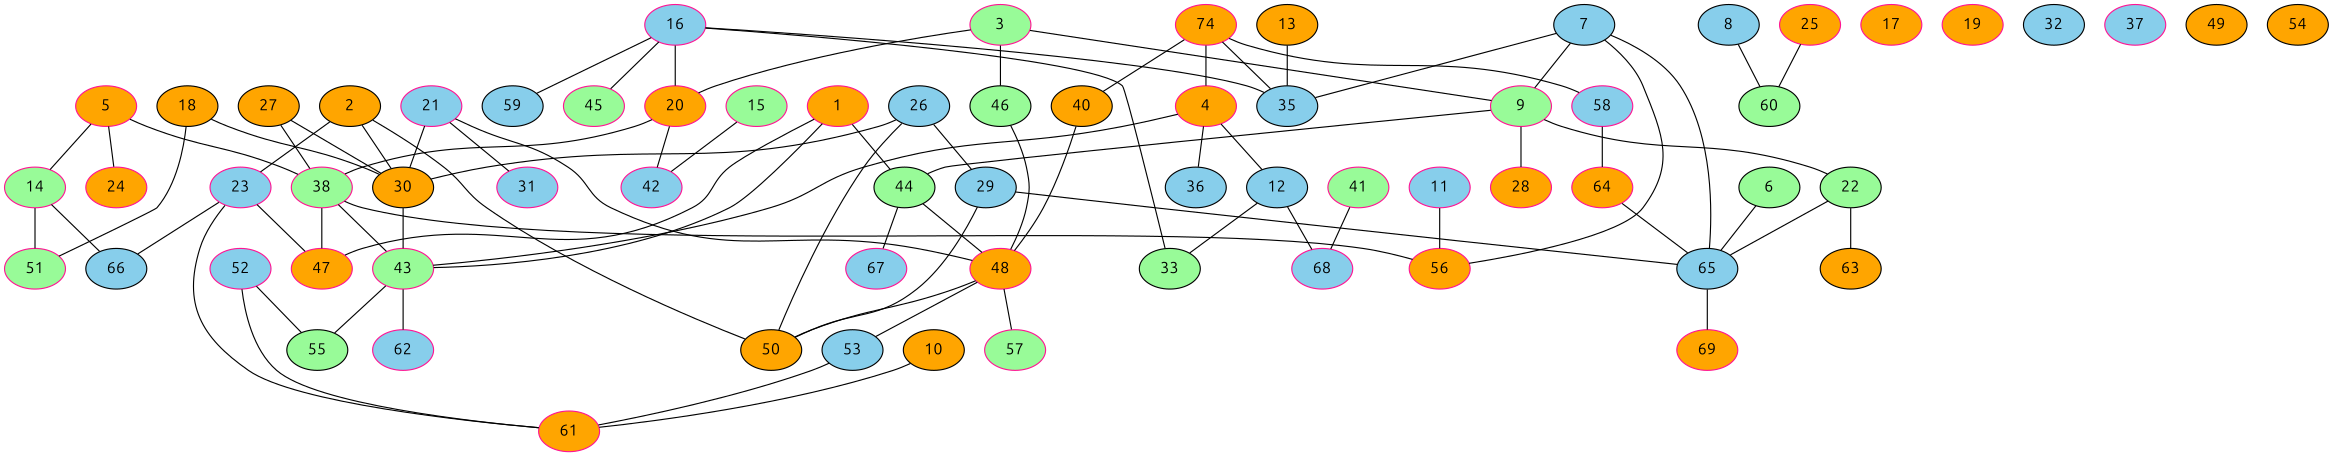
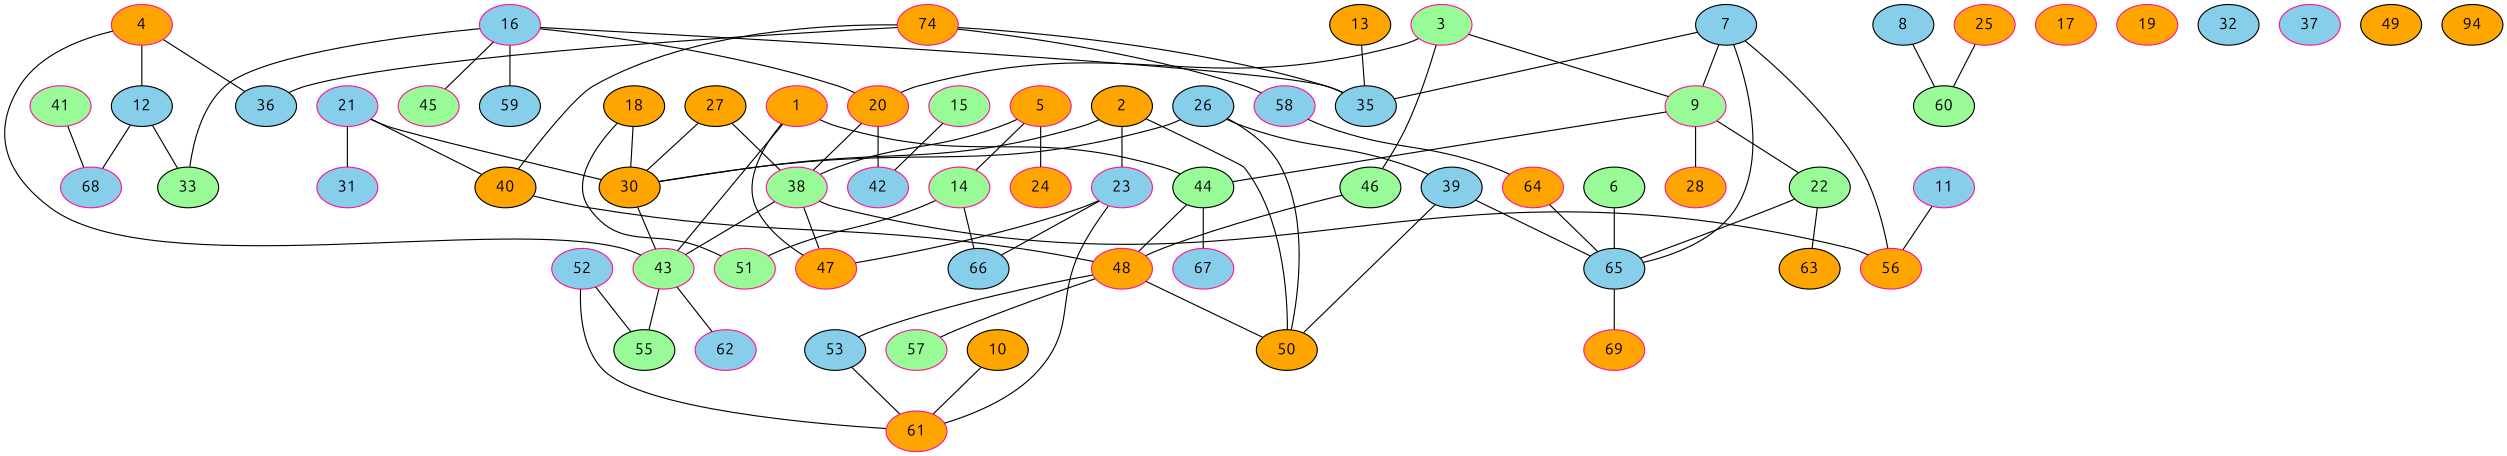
(2298, 25) -> (2472, 25)
(1206, 66) -> (592, 48)
(986, 187) -> (1452, 187)
(633, 217) -> (426, 147)
